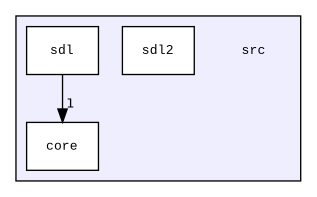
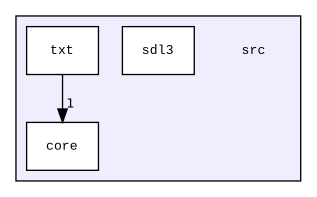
(63, 51) -> (63, 51)
(158, 51) -> (158, 51)
